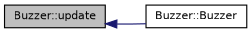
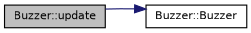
(132, 24) -> (120, 9)
